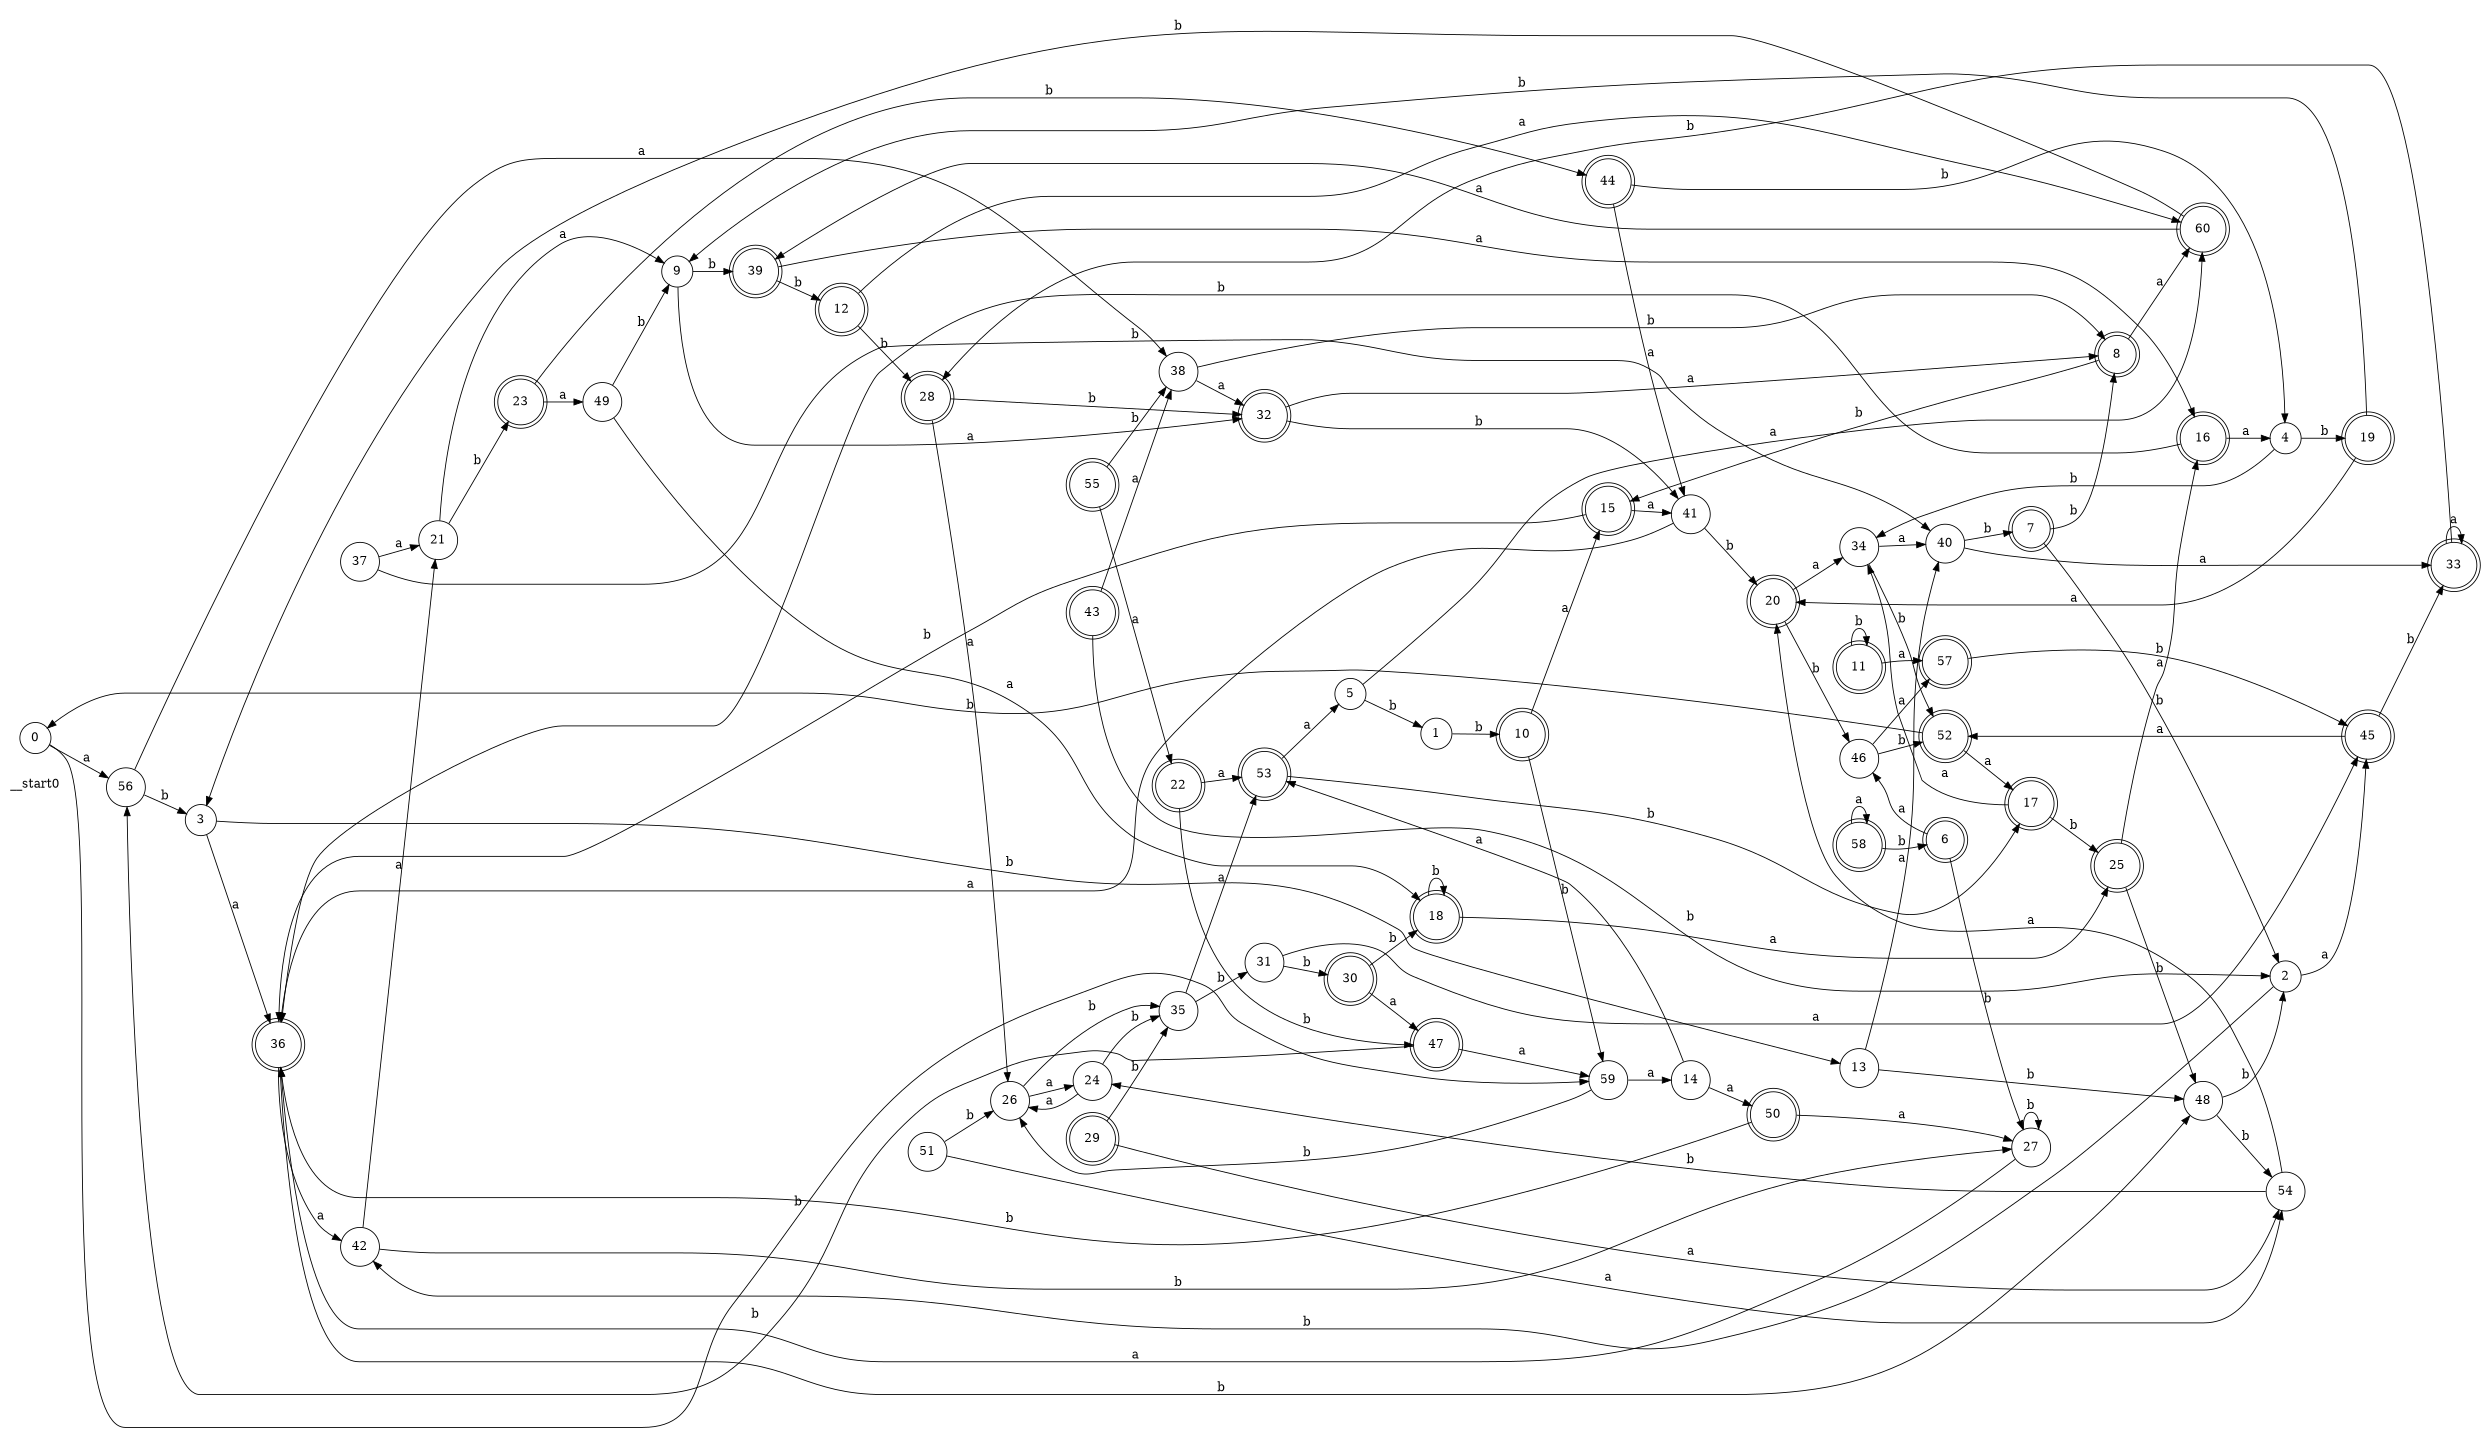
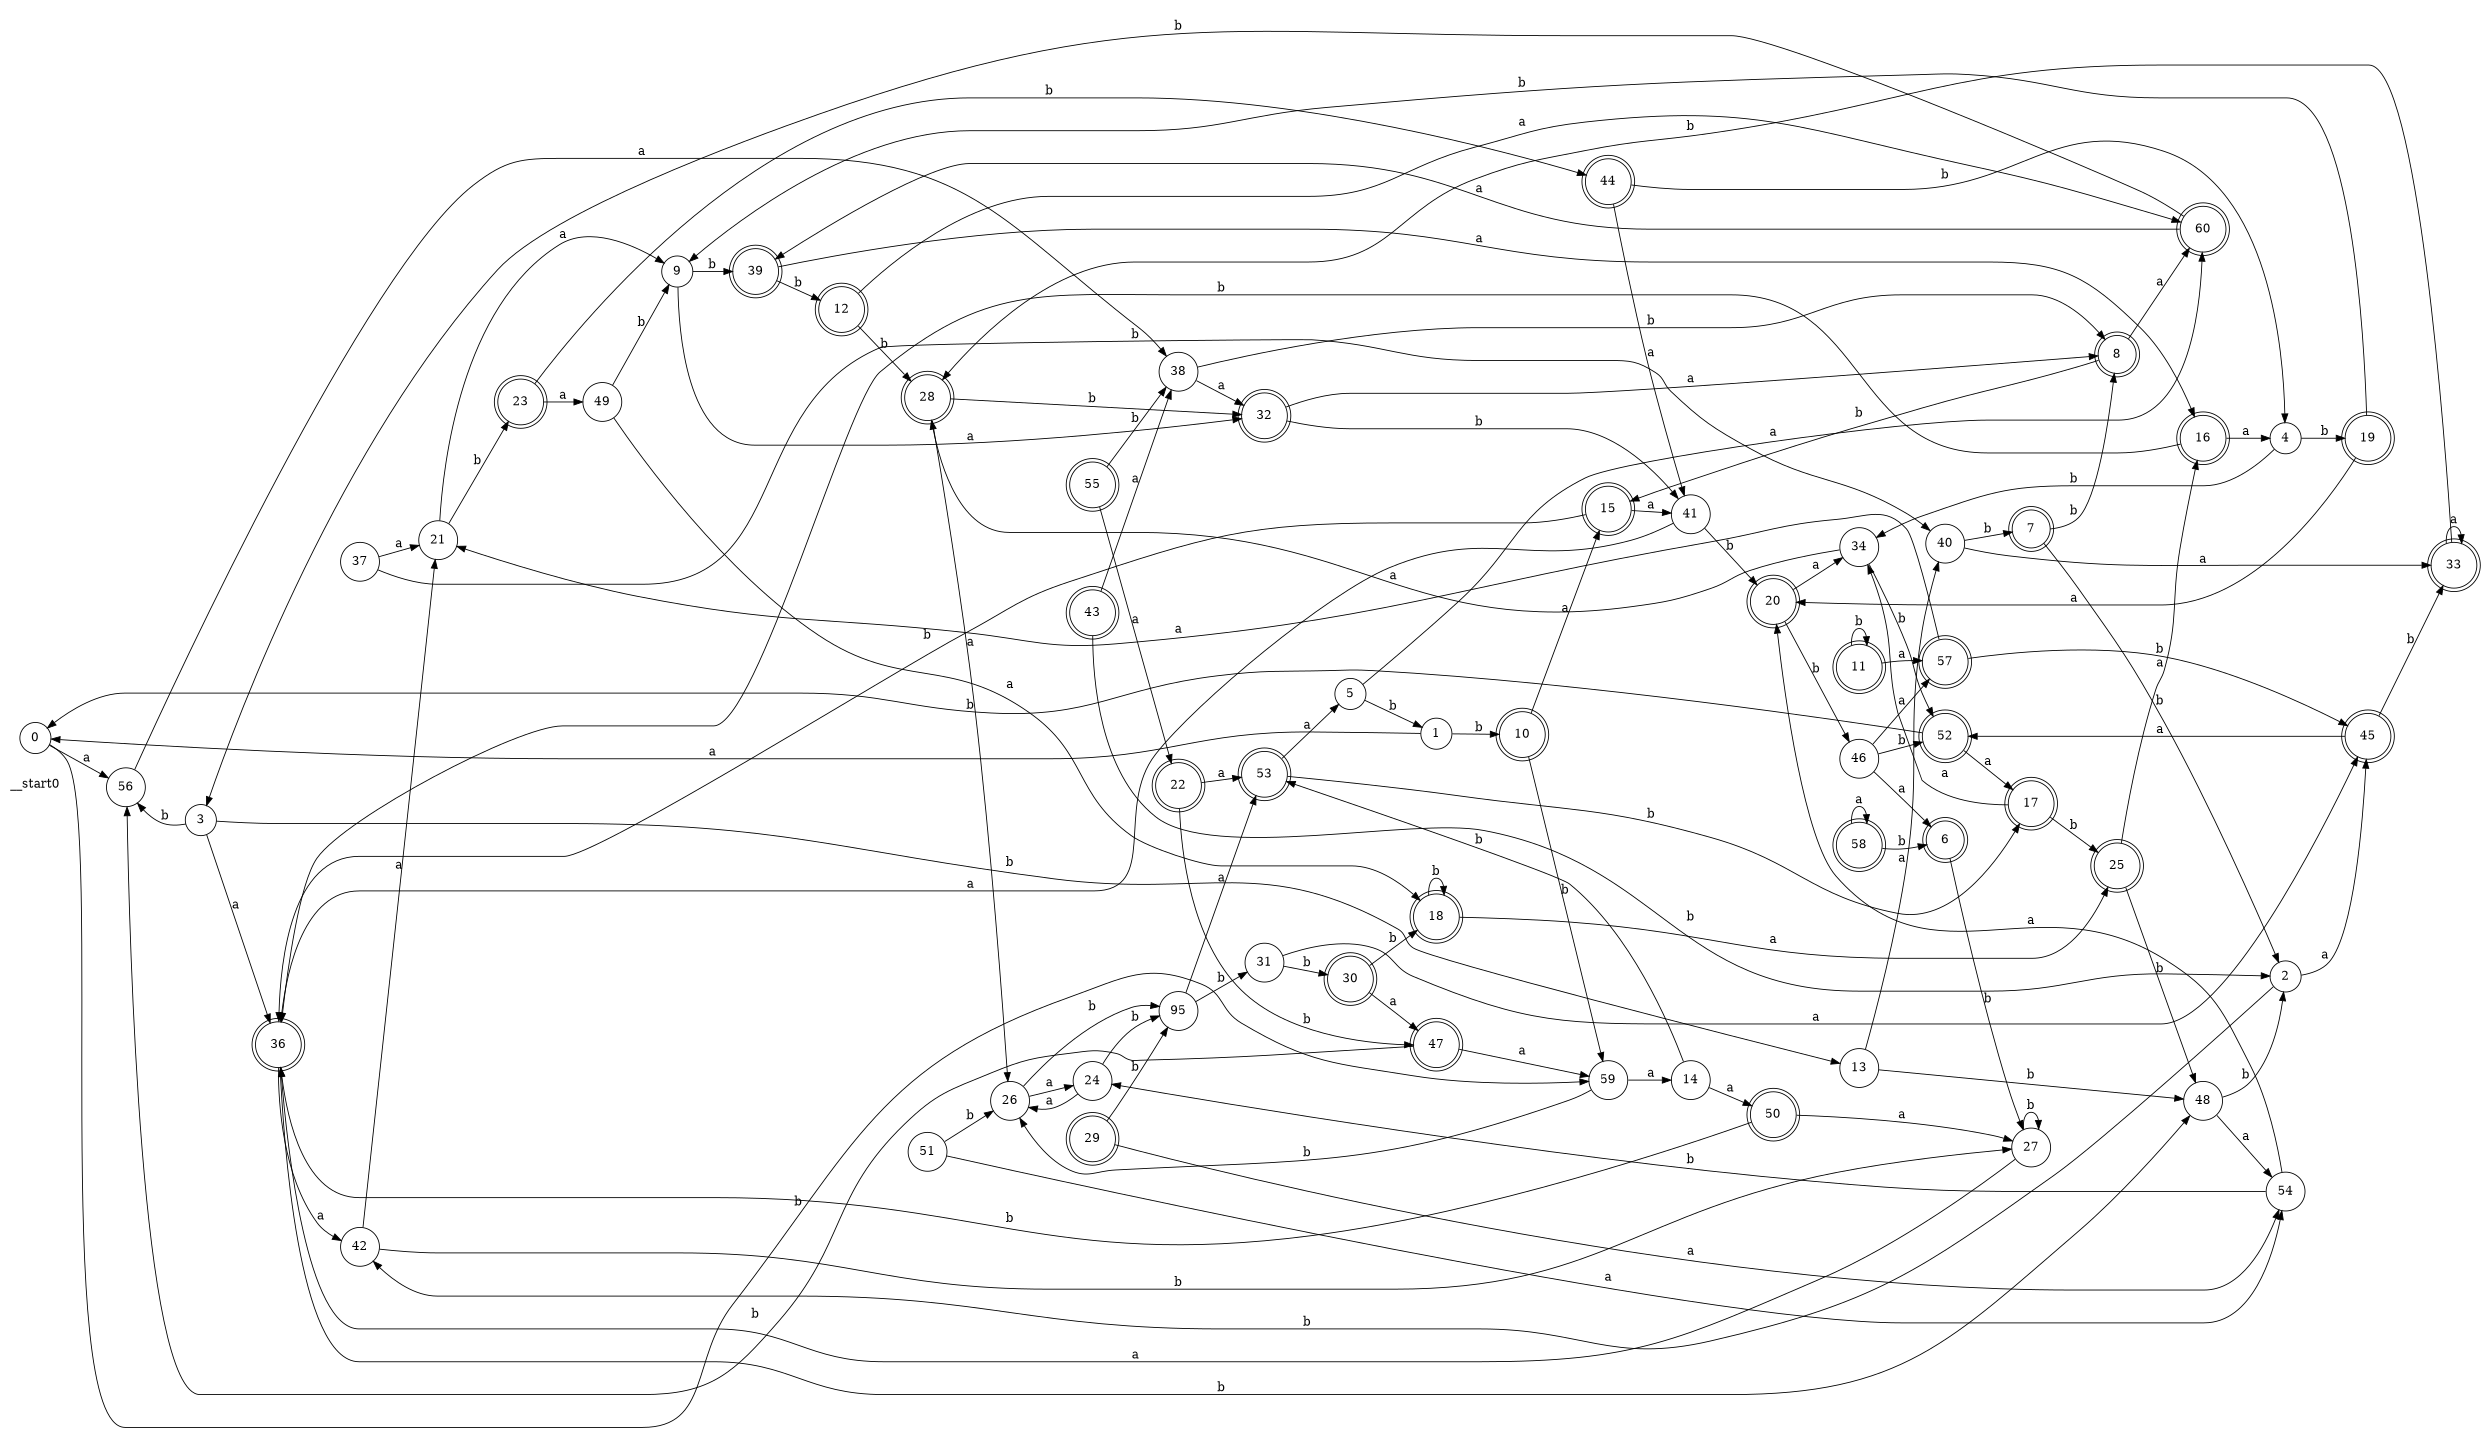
(1898, 546) -> (1360, 573)
none -> (1246, 630)
none -> (775, 759)
(161, 803) -> (163, 823)
(1896, 813) -> (1899, 796)
(1479, 840) -> (1479, 840)
(1179, 1011) -> (1179, 1011)
(2246, 1137) -> (2246, 1137)
